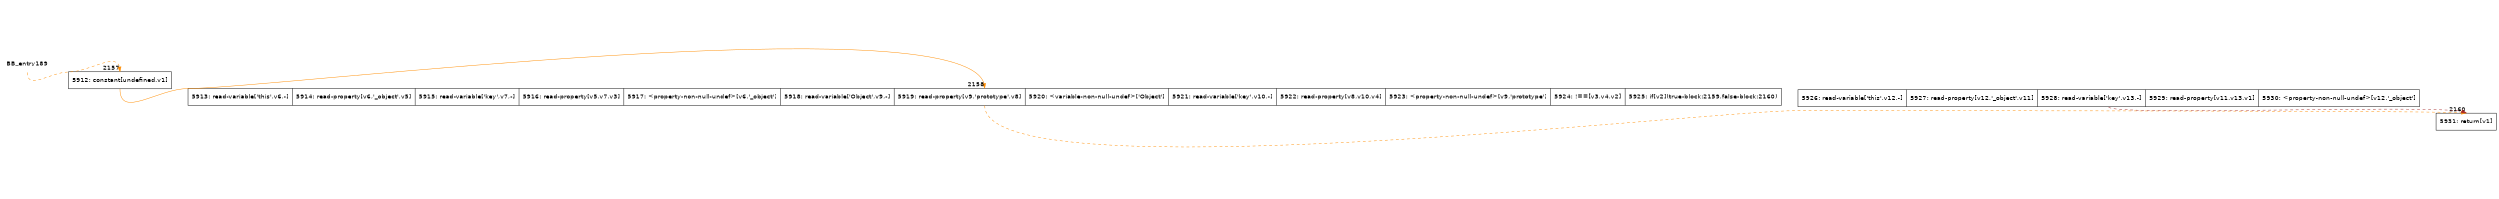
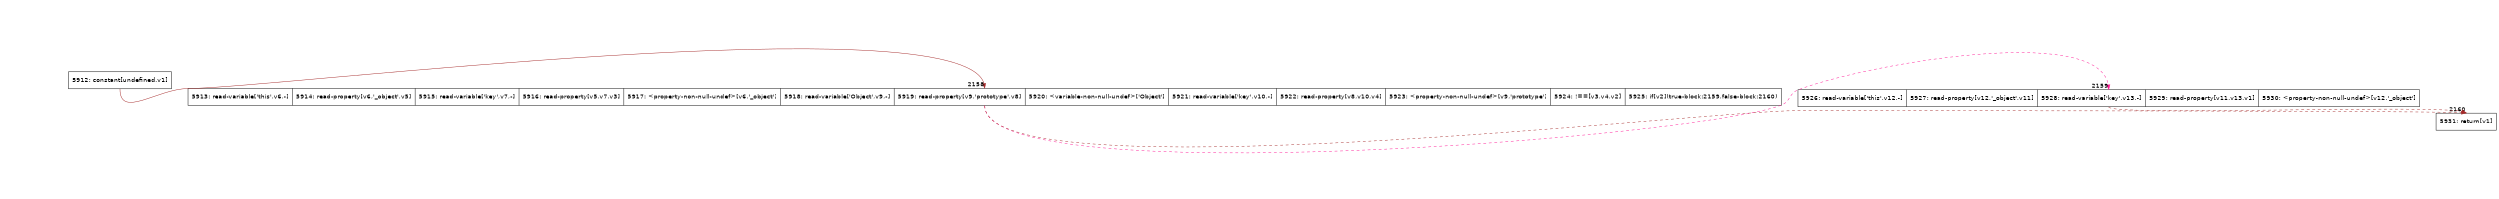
(550, 60) -> (550, 60)
(27, 64) -> none
(1717, 116) -> (1717, 116)
none -> (1553, 137)
